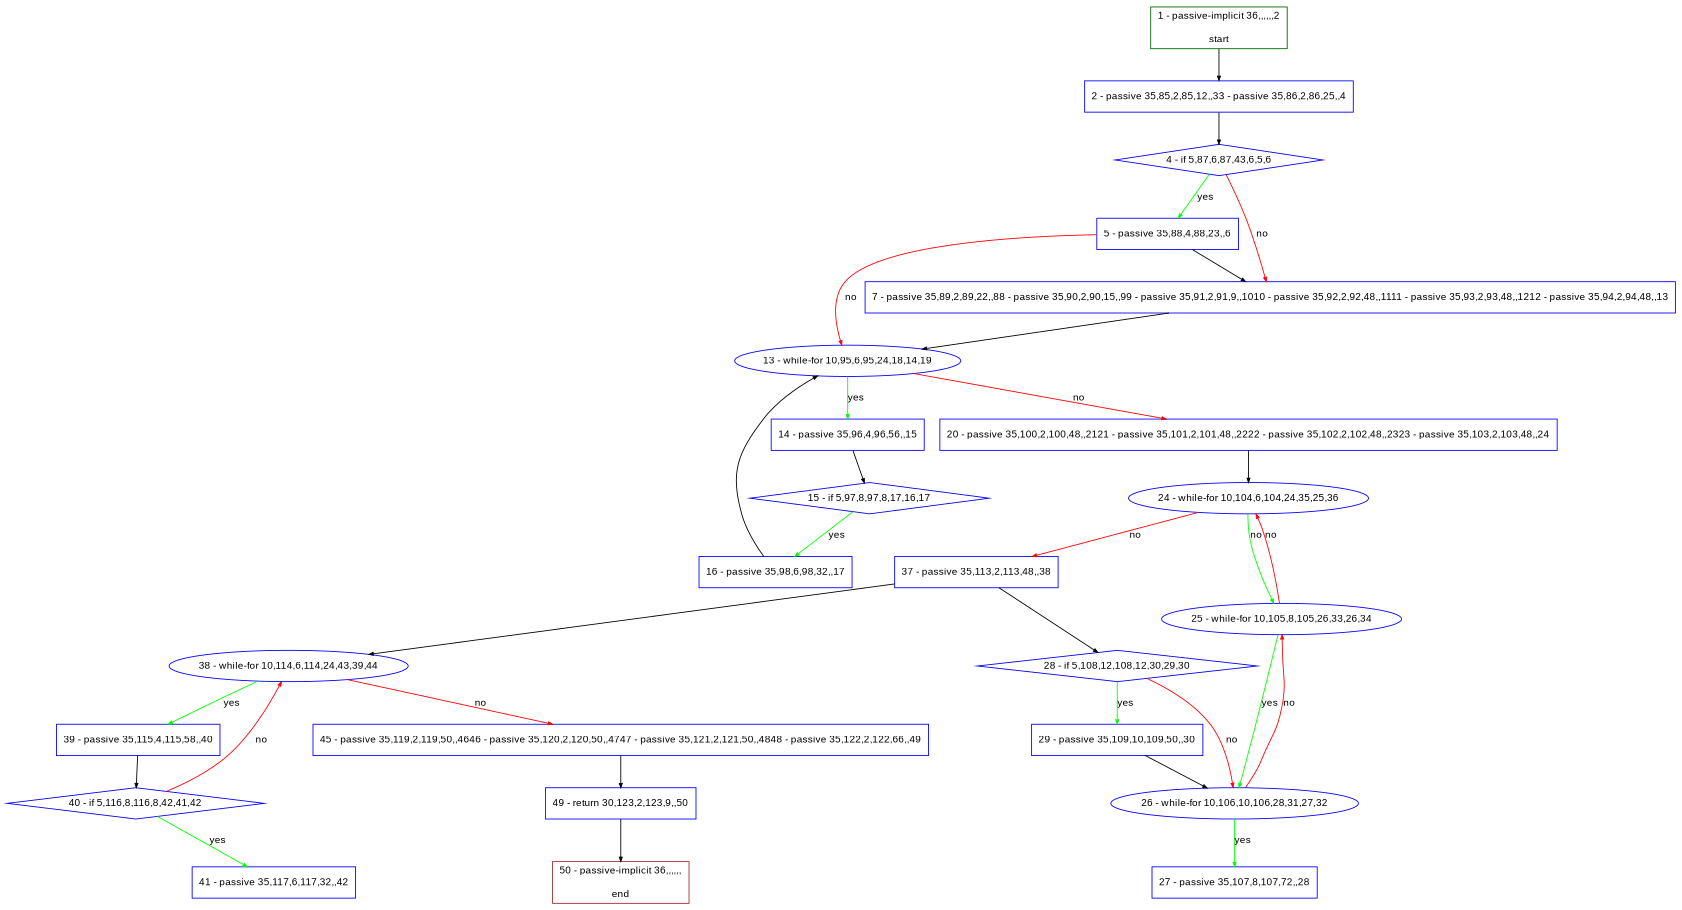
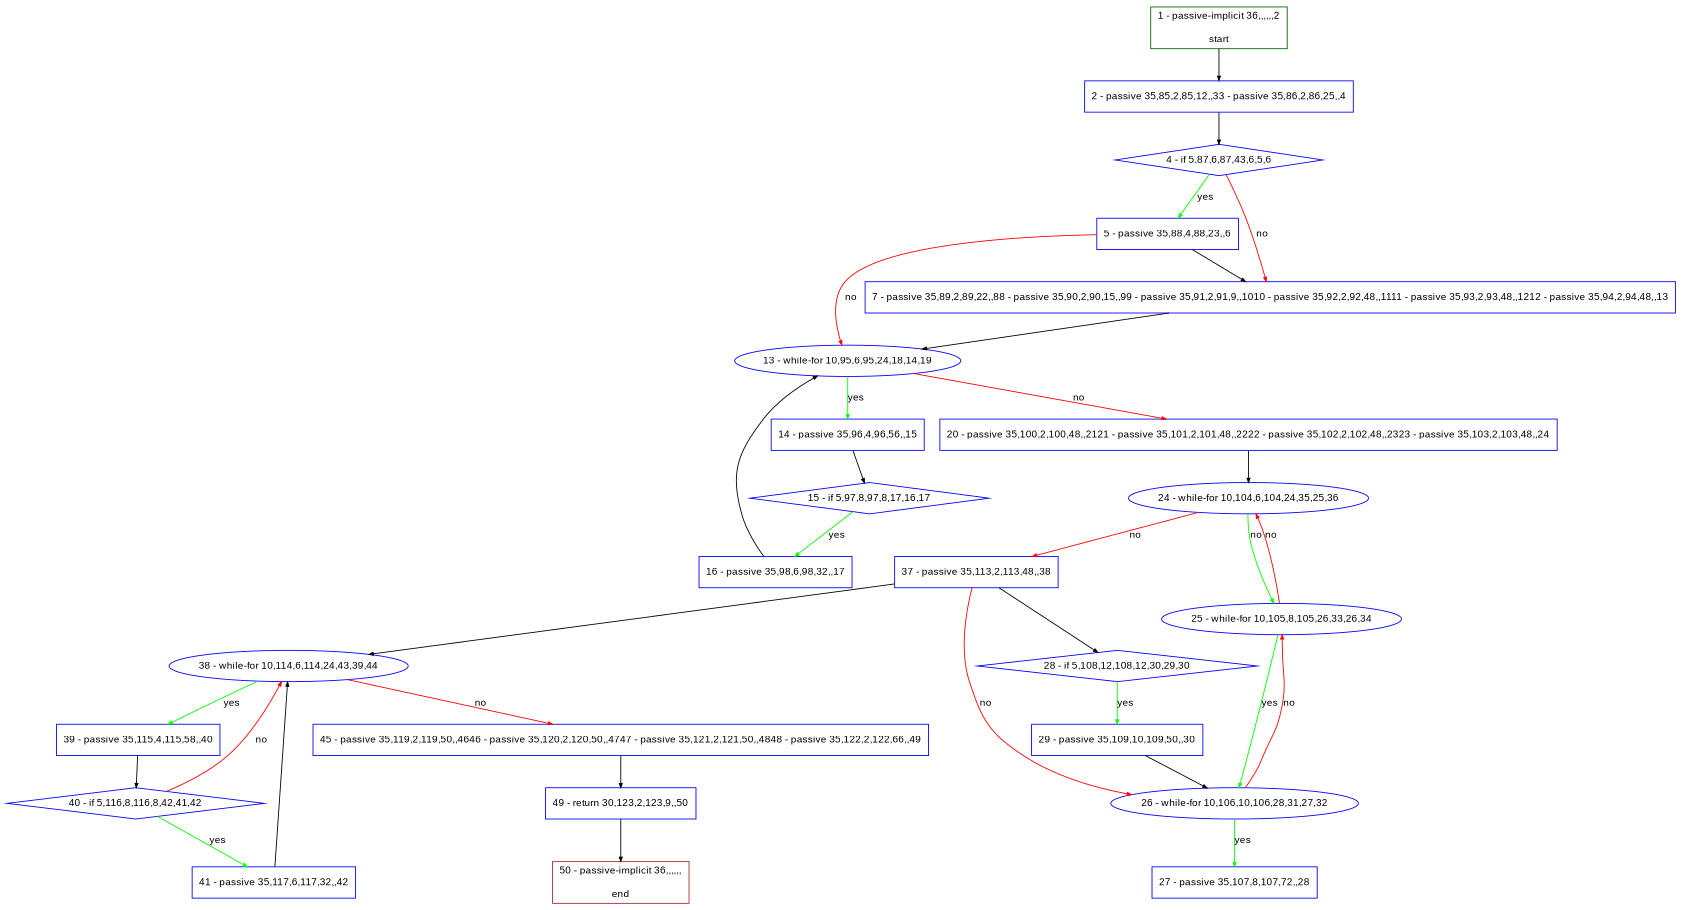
(1205, 718) -> (993, 731)
none -> (281, 777)
